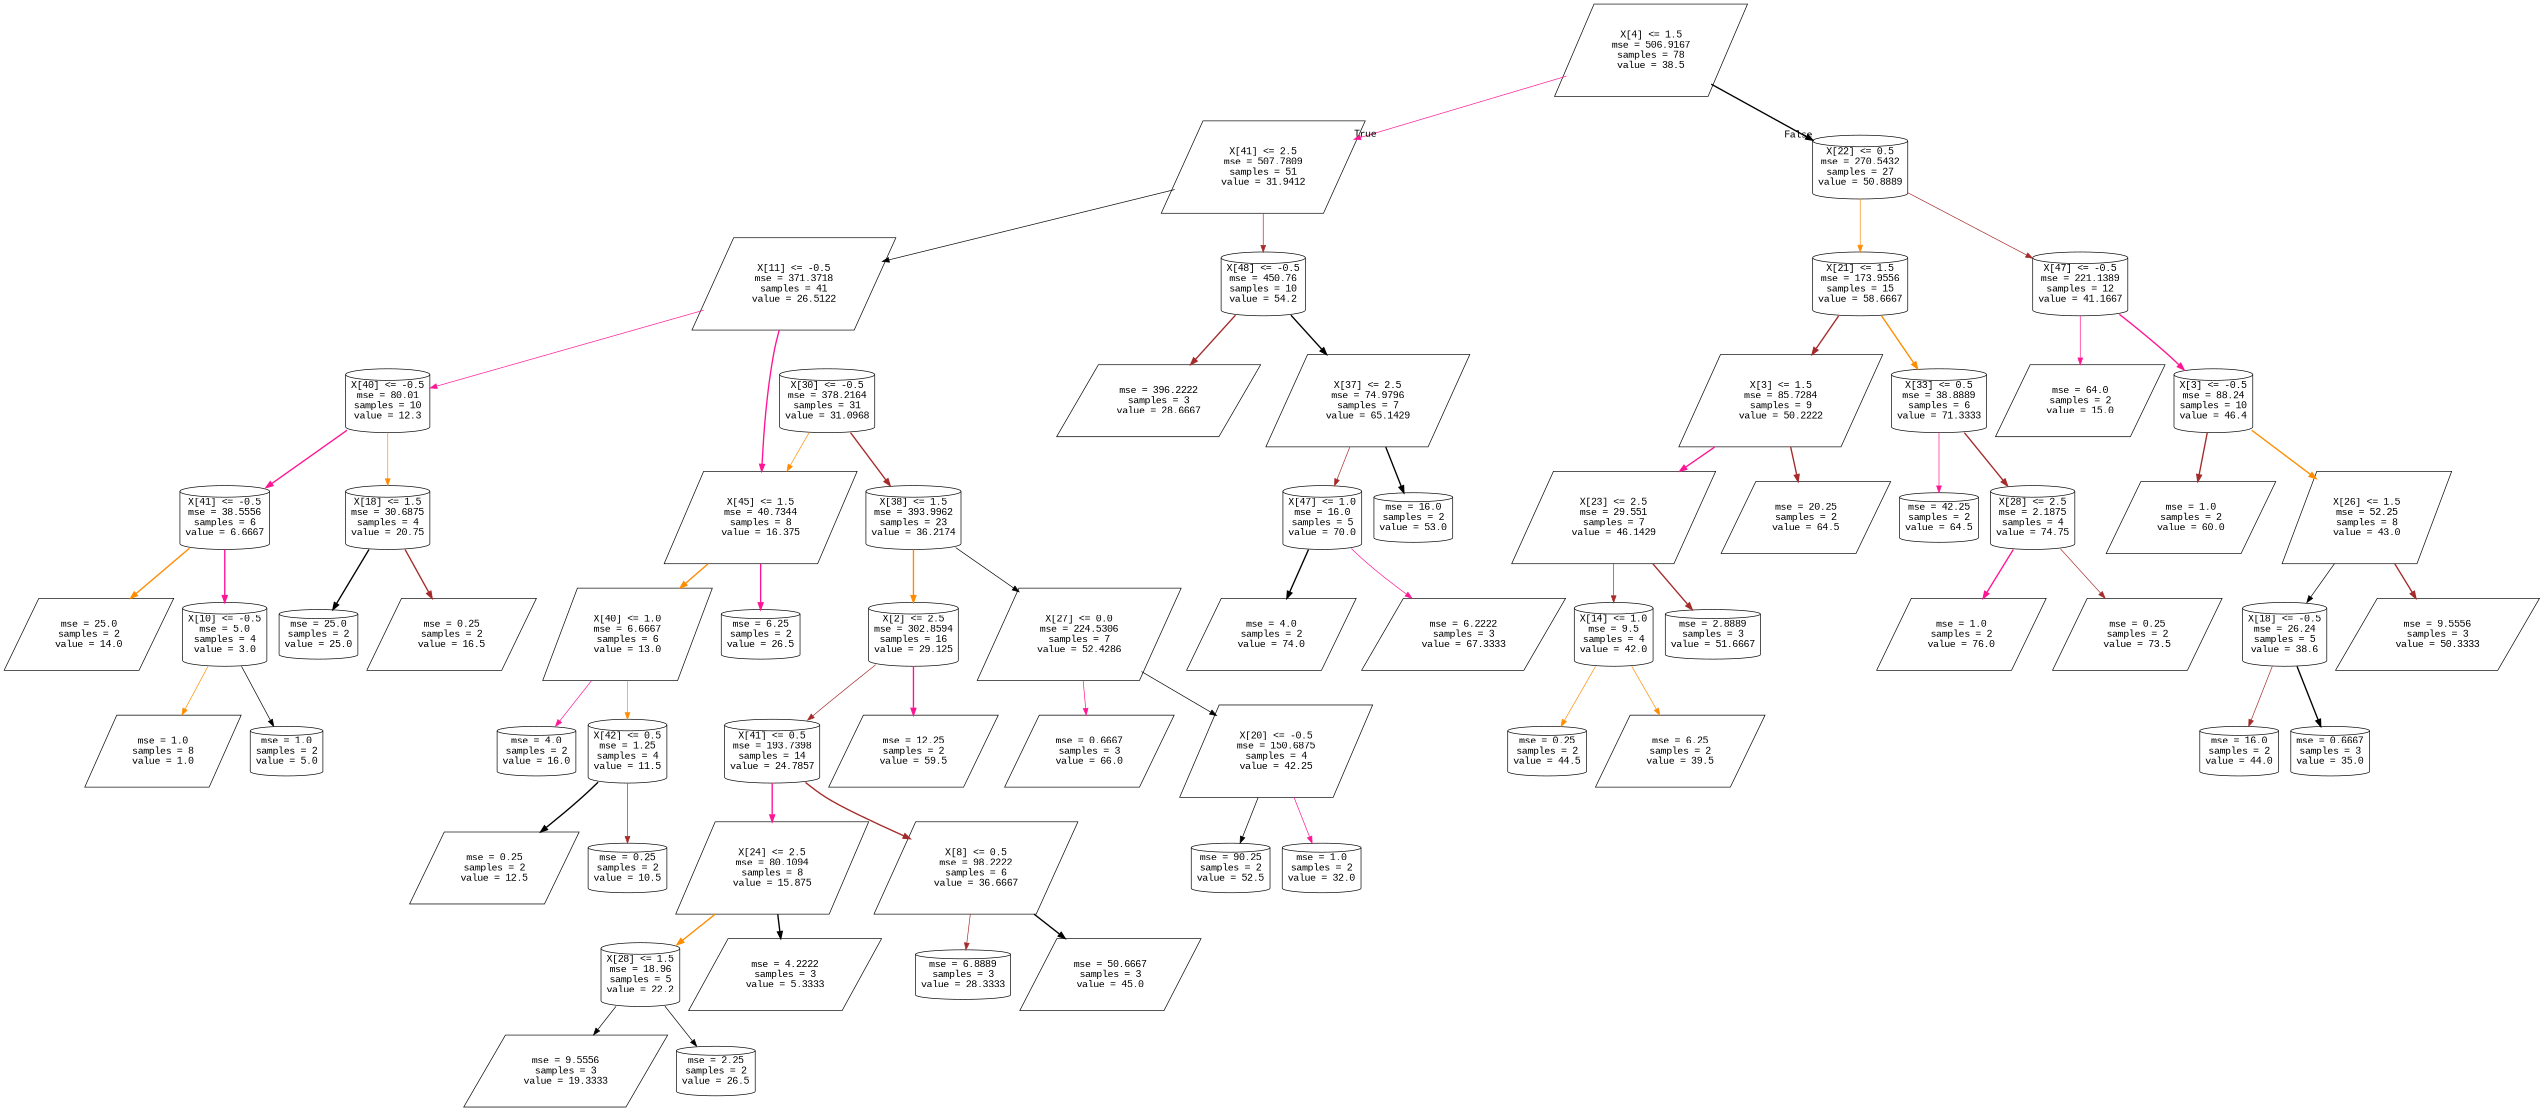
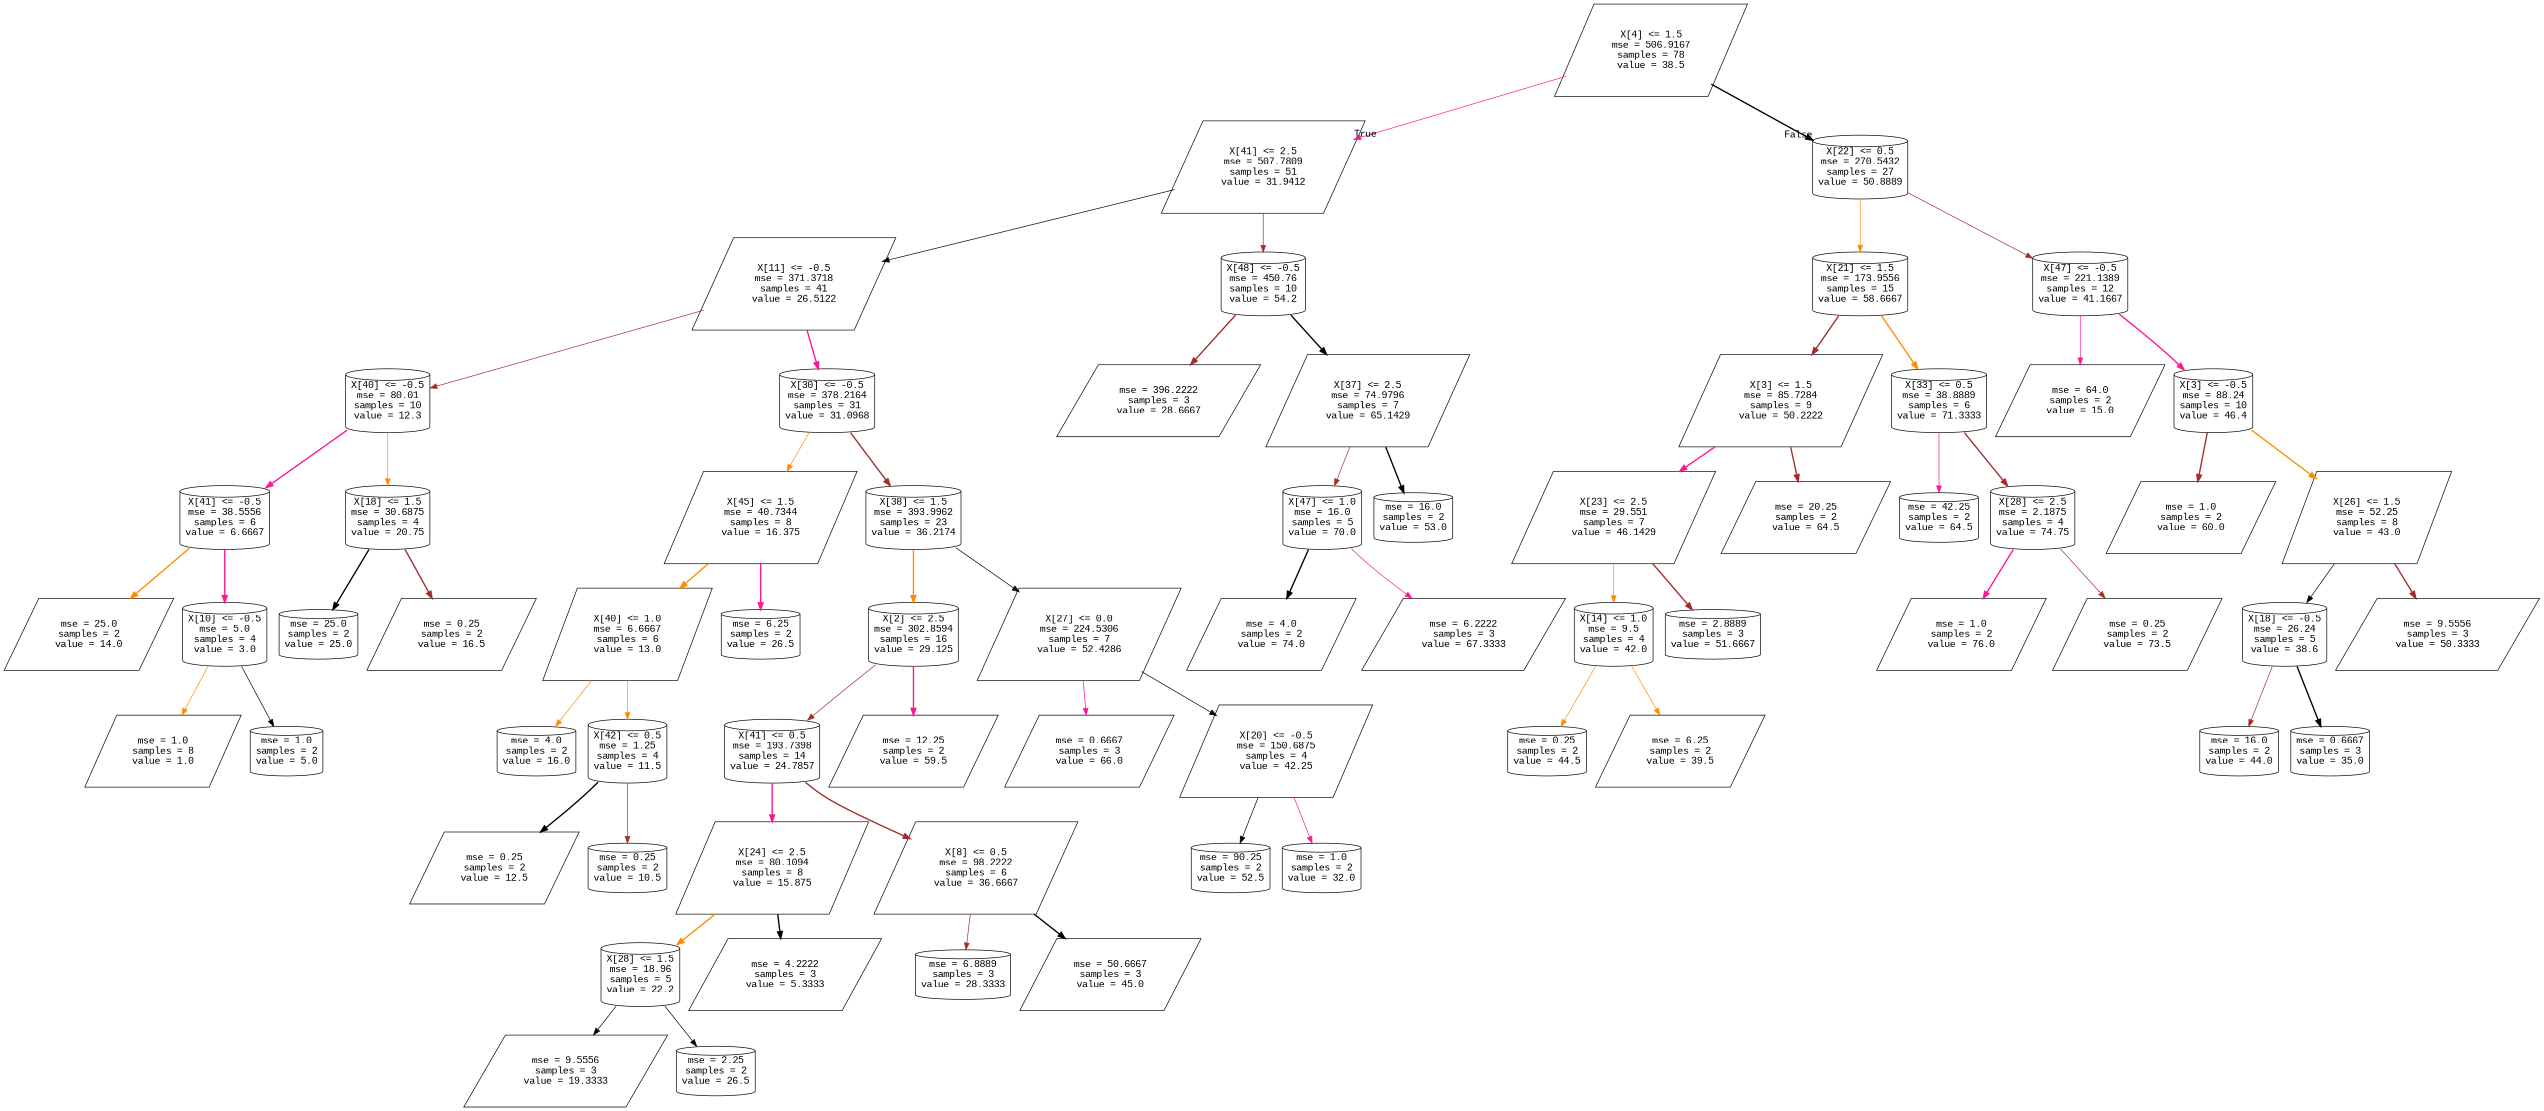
(570, 348) -> (570, 348)
(767, 397) -> (812, 346)
(1614, 580) -> (1614, 580)
(576, 701) -> (576, 701)
